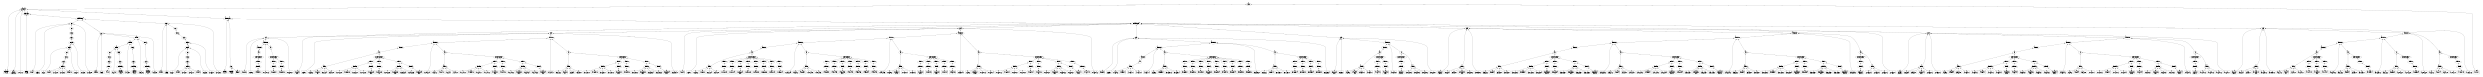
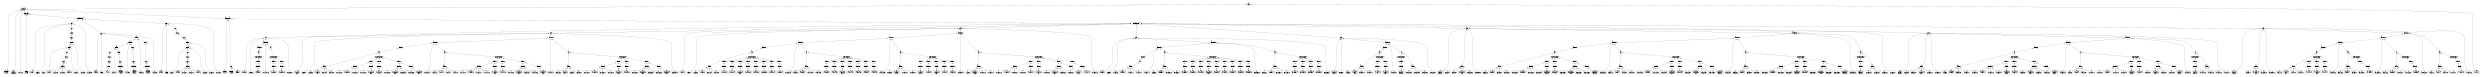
(2241, 72) -> none
